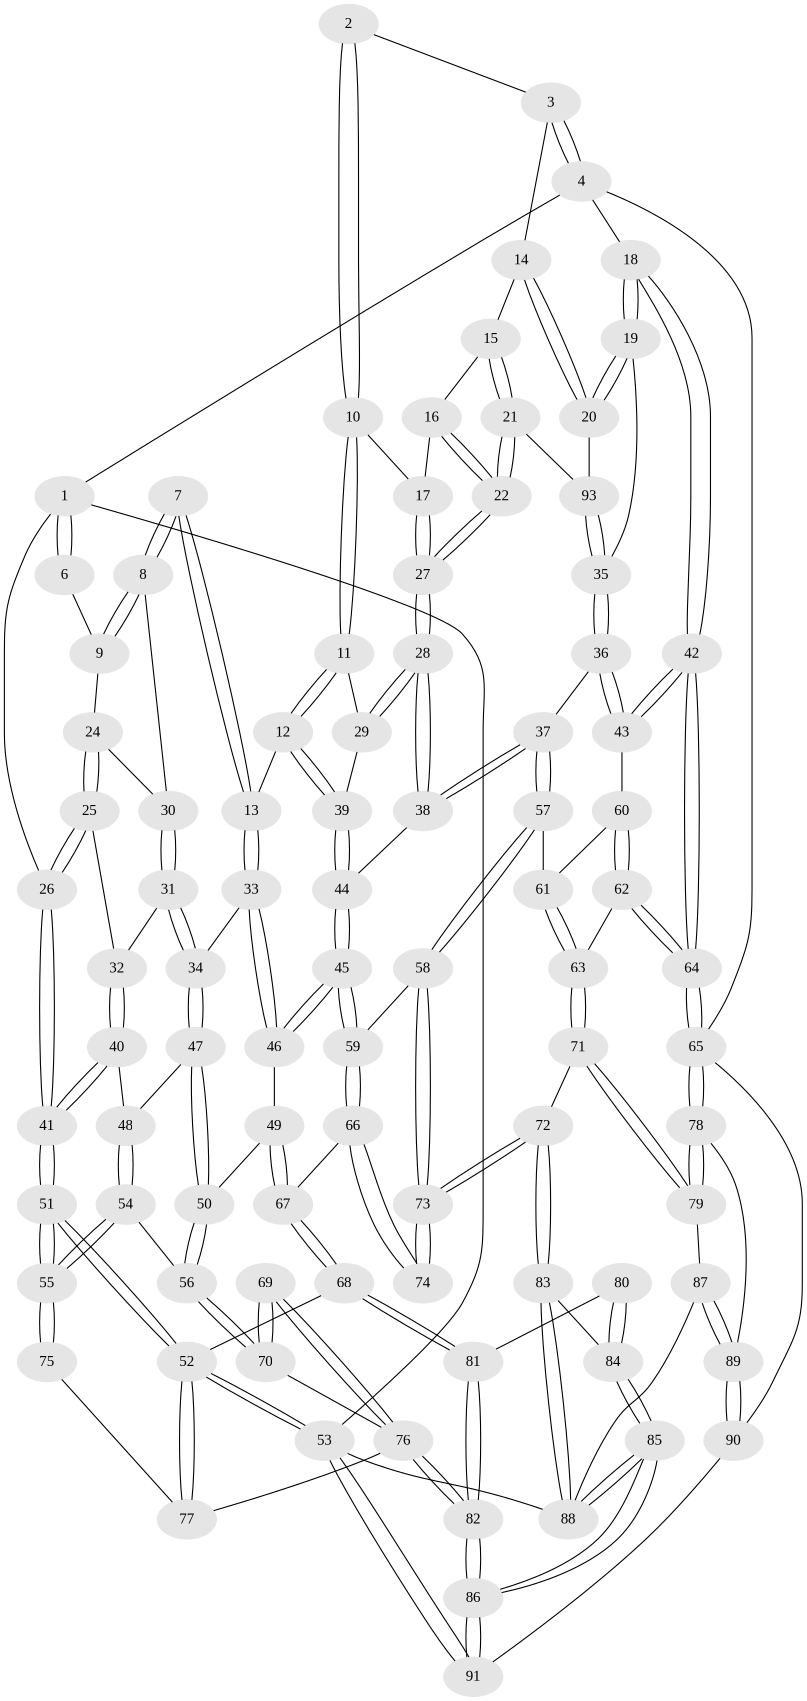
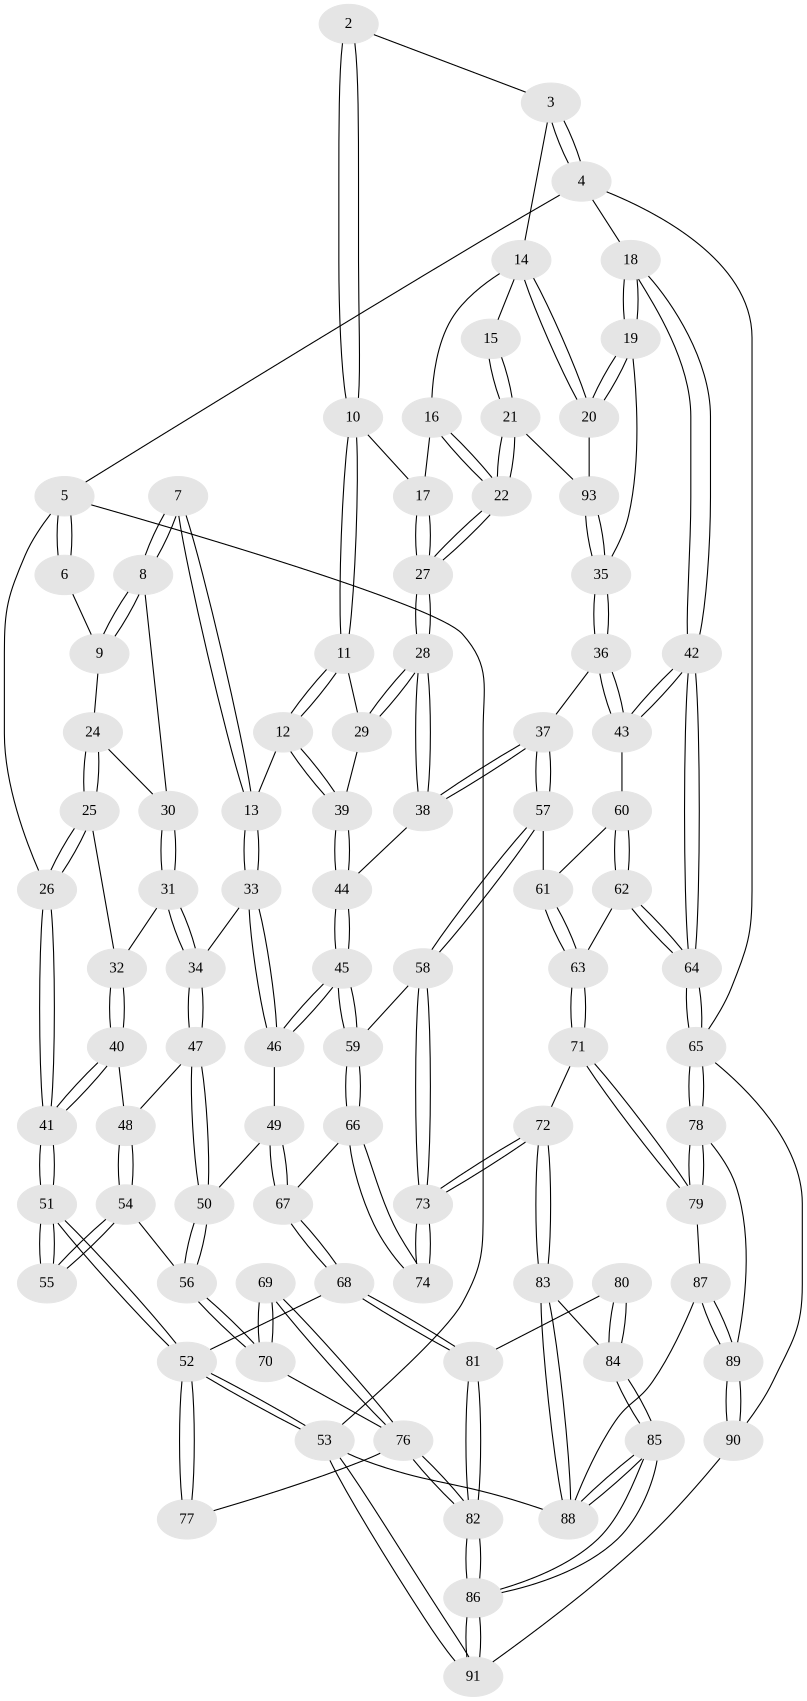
(461, 378) -> (448, 326)
(64, 496) -> (64, 496)
(47, 1362) -> none
